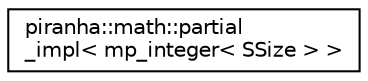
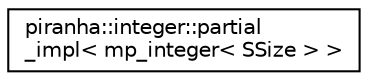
(184, 40) -> (184, 40)
